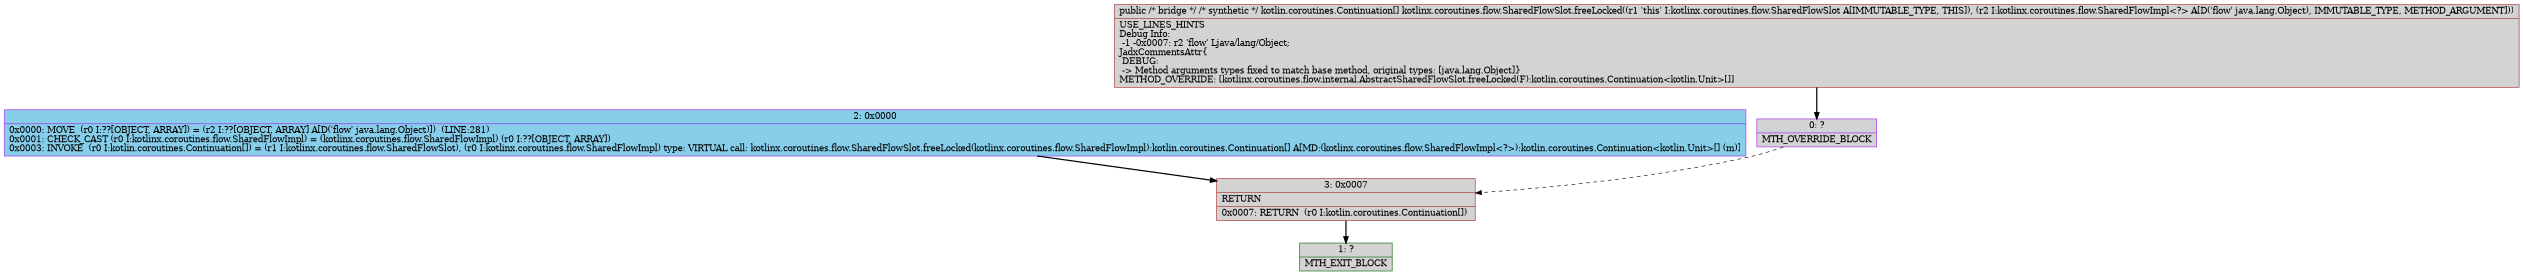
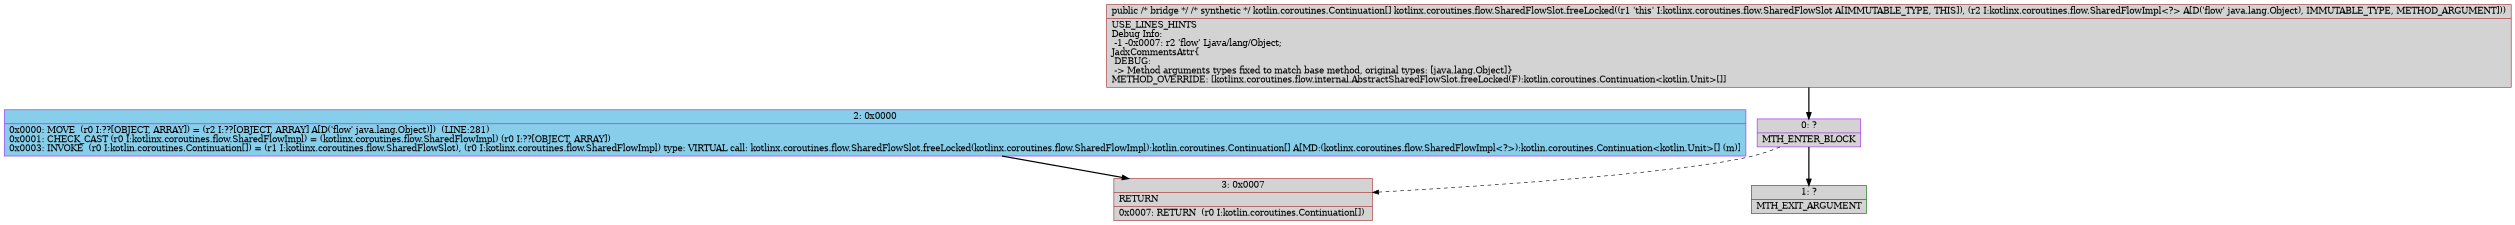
(1817, 140) -> (1809, 140)
(1346, 229) -> (1809, 163)
(1346, 264) -> (1809, 206)
